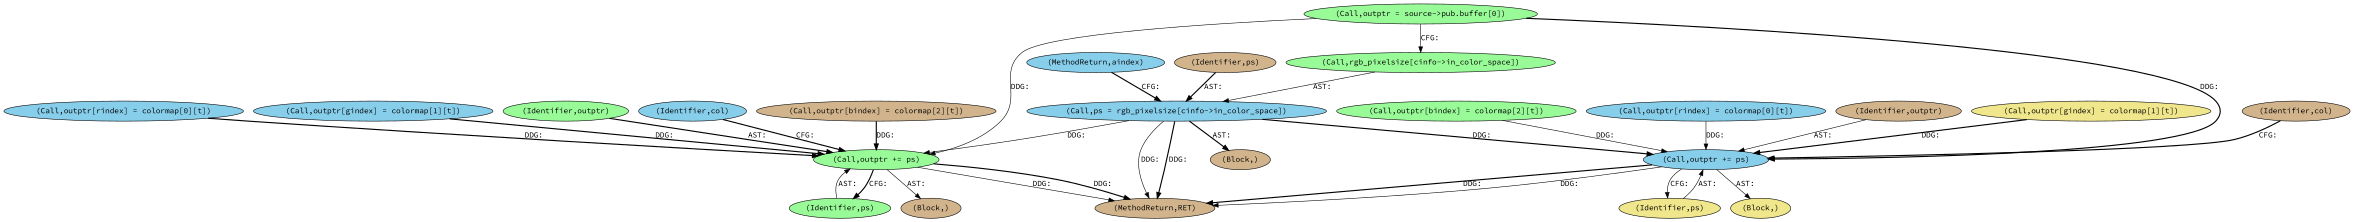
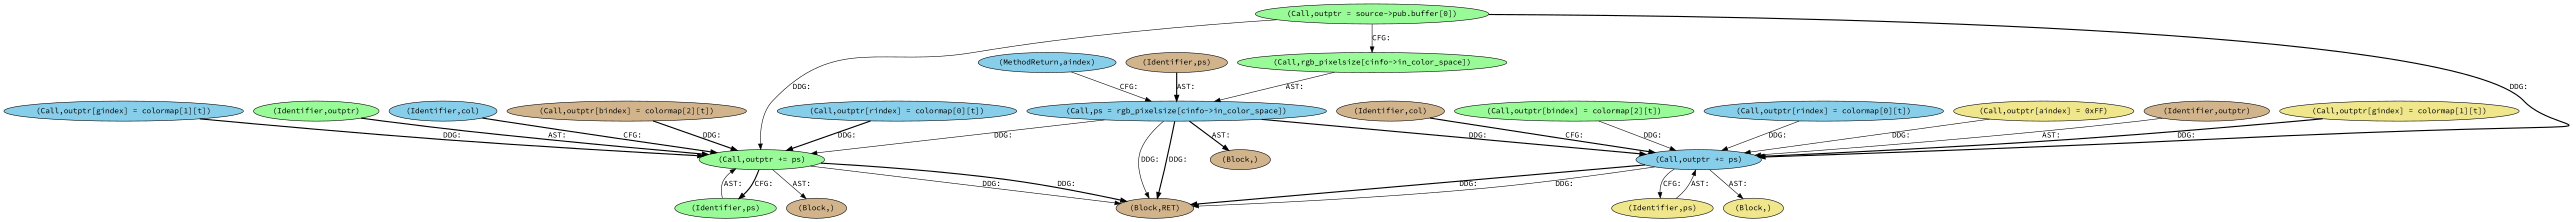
(1133, 85) -> (1109, 86)
none -> (2044, 111)
(1155, 208) -> (1155, 208)
